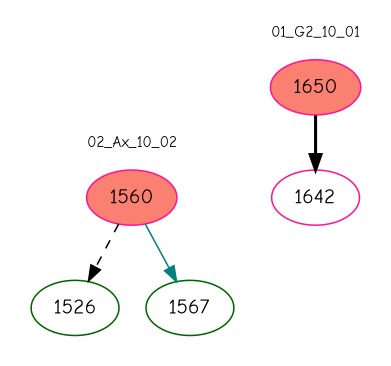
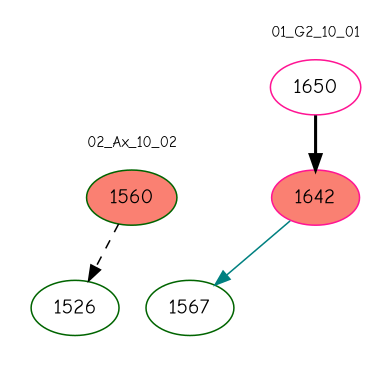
(316, 87) -> (316, 87)
(132, 198) -> (132, 198)
(316, 198) -> (316, 198)
(157, 246) -> (259, 248)
